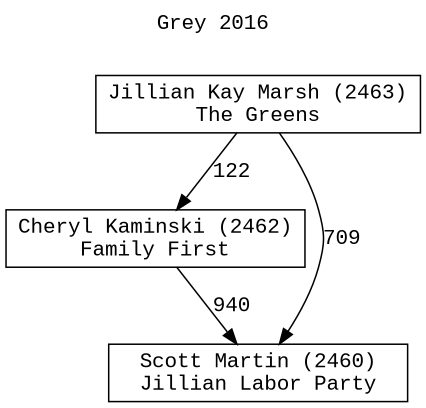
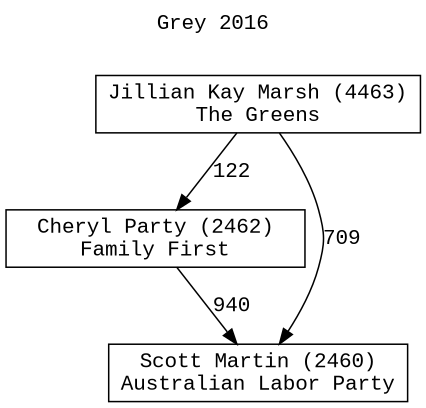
(258, 104) -> (258, 104)
(156, 239) -> (156, 239)
(258, 373) -> (258, 373)
